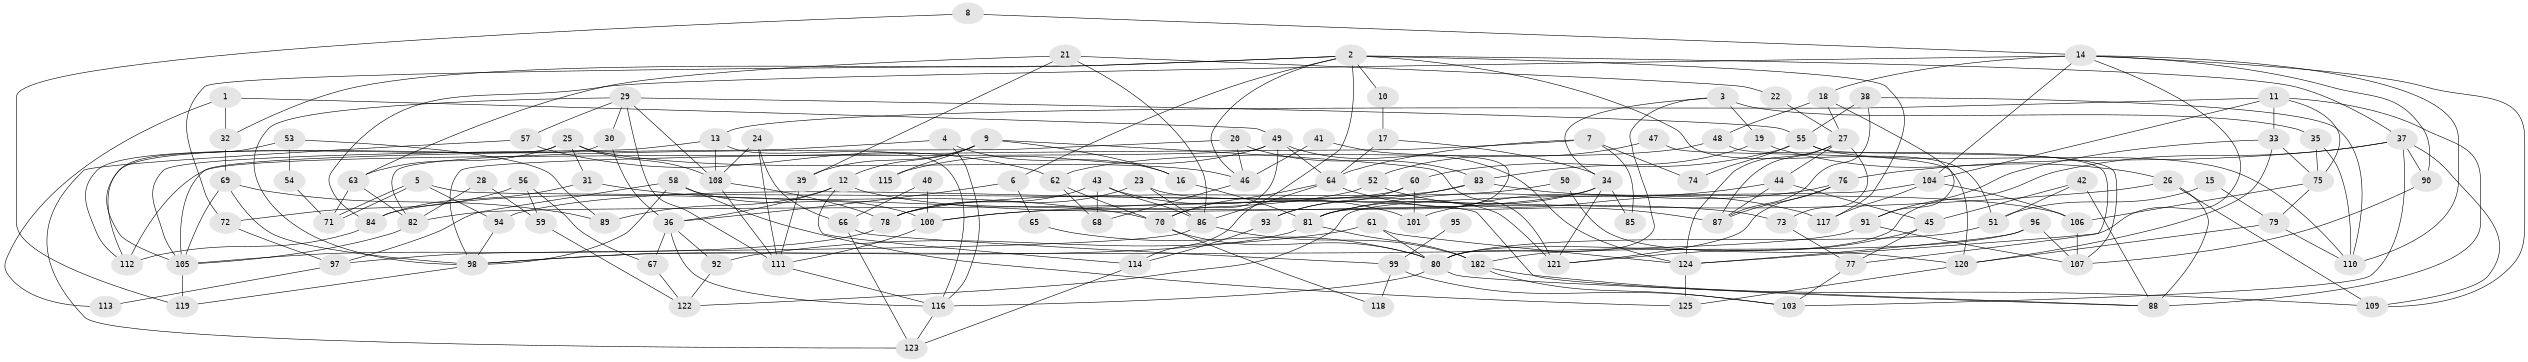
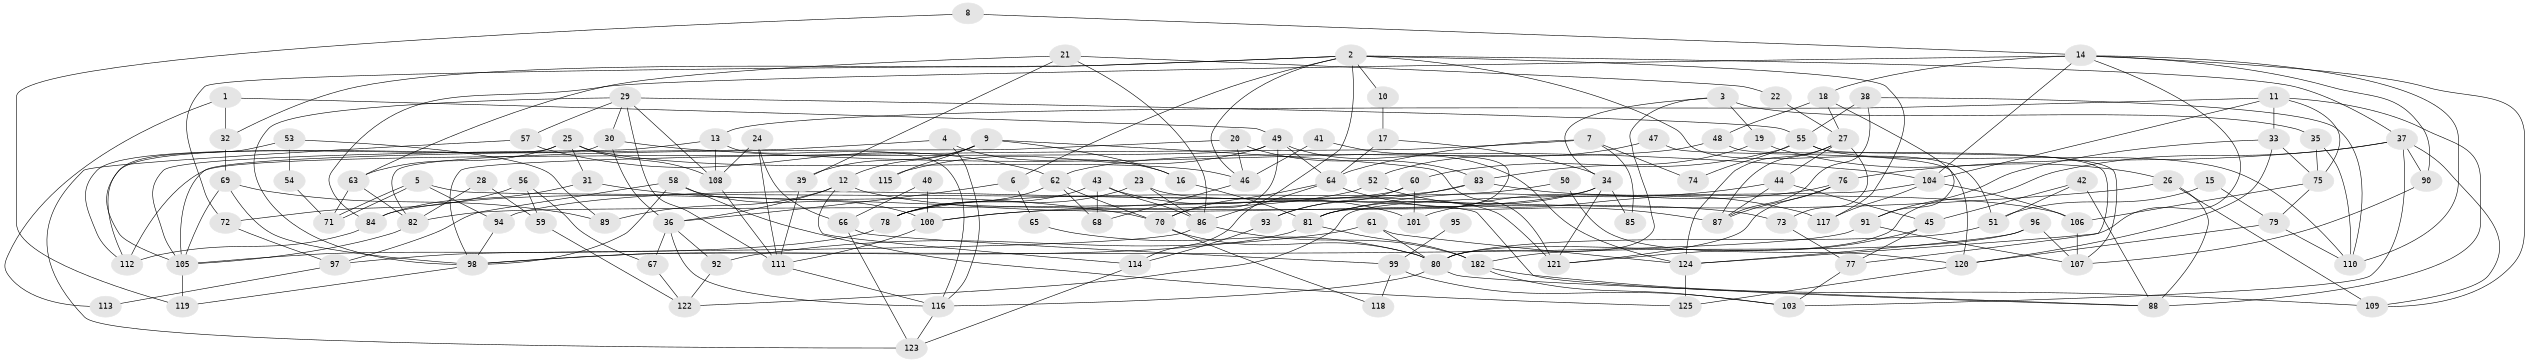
none -> (1270, 157)
(803, 196) -> (970, 202)
